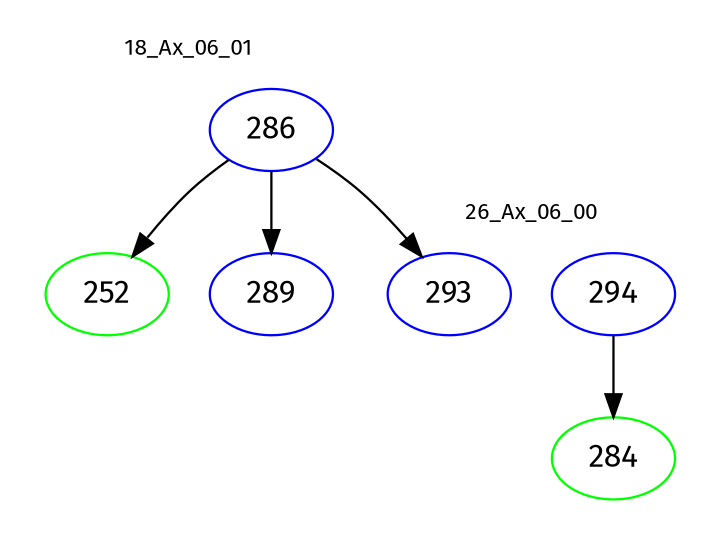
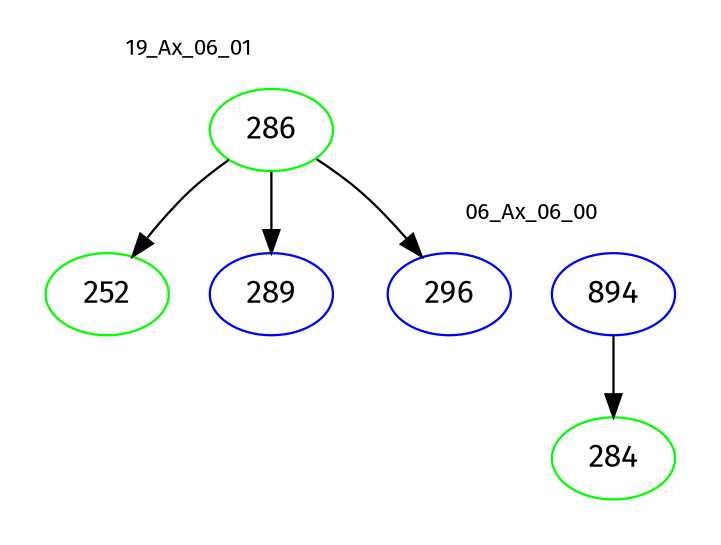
(189, 49) -> (189, 49)
(271, 130) -> (271, 130)
(531, 213) -> (531, 213)
(449, 294) -> (449, 294)
(613, 294) -> (613, 294)
